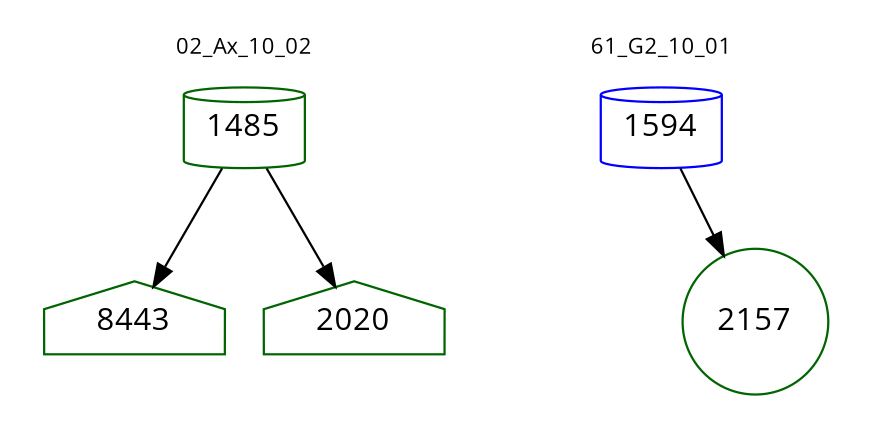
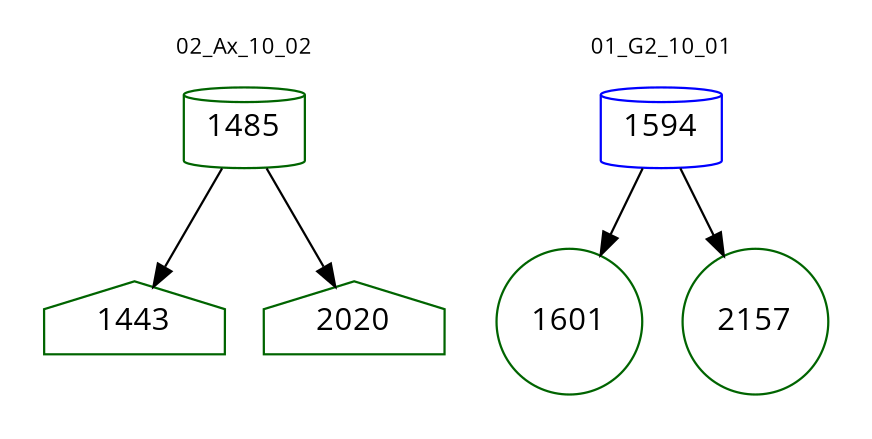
(662, 48) -> (662, 48)
(134, 322) -> (134, 322)
none -> (569, 322)
